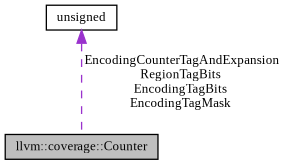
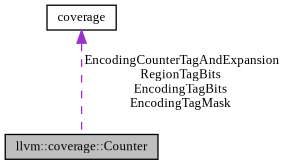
(82, 18) -> (82, 18)
